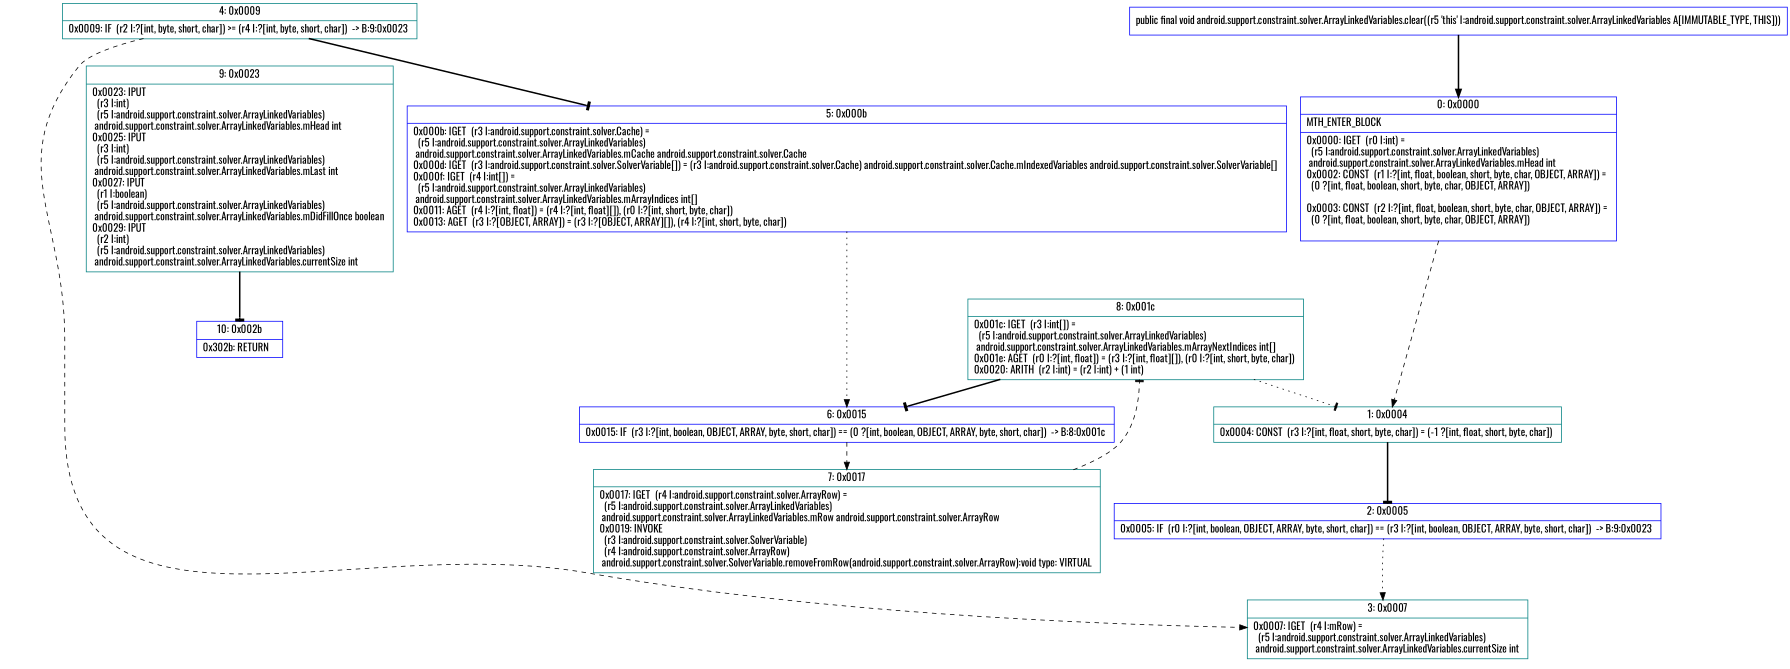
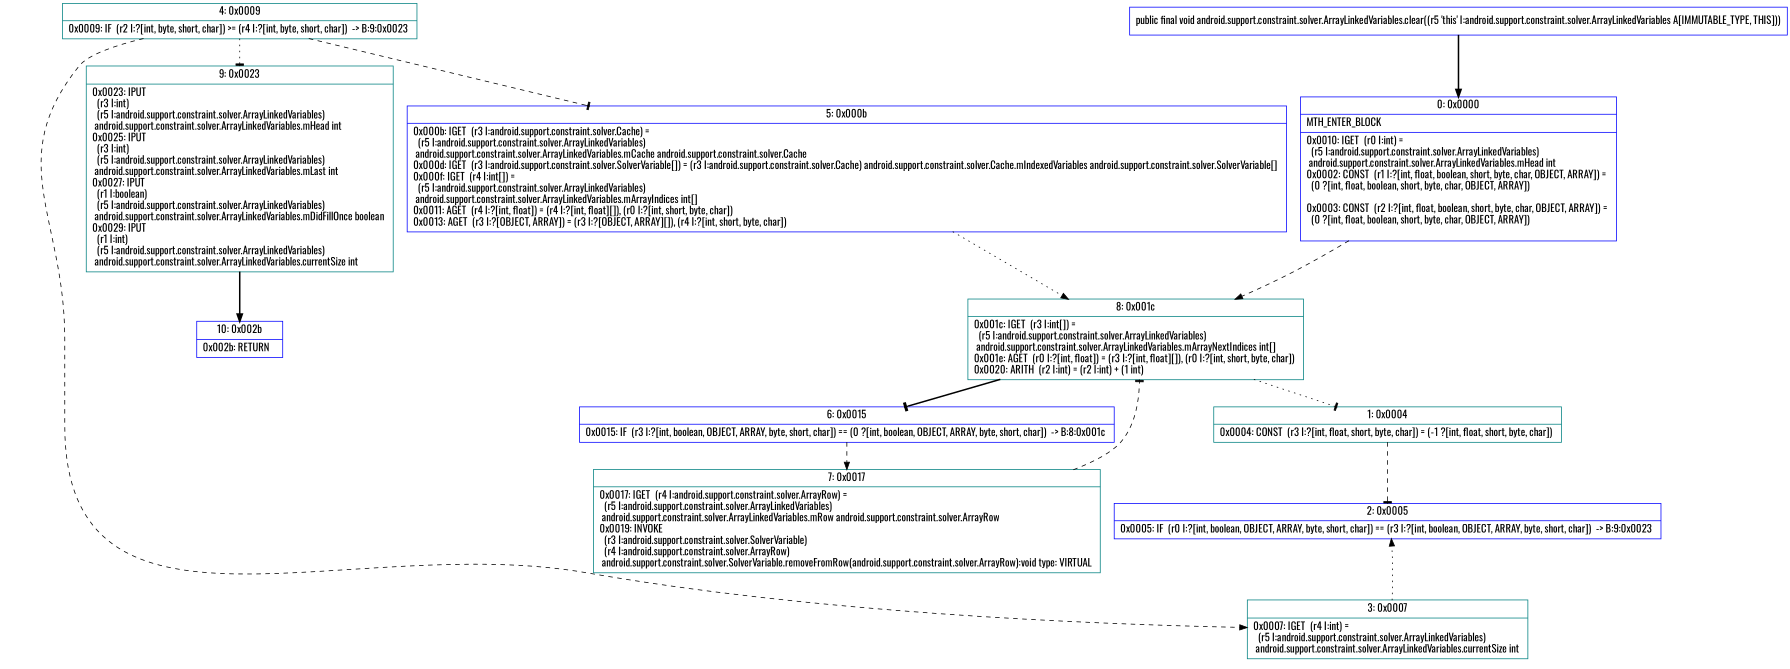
none -> (240, 50)
(447, 72) -> (447, 72)
(1357, 141) -> (1356, 141)
(111, 240) -> (110, 240)
(240, 295) -> (240, 295)
(847, 316) -> (1007, 264)
(1416, 320) -> (1296, 270)
(239, 348) -> (240, 348)
(1388, 471) -> (1388, 471)
(1383, 566) -> (1393, 573)
(1309, 627) -> (1302, 627)
